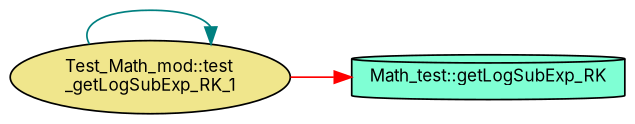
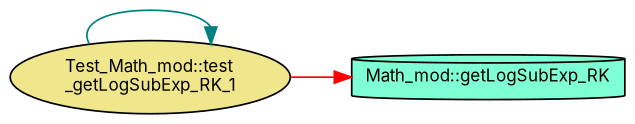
(488, 77) -> (488, 77)
